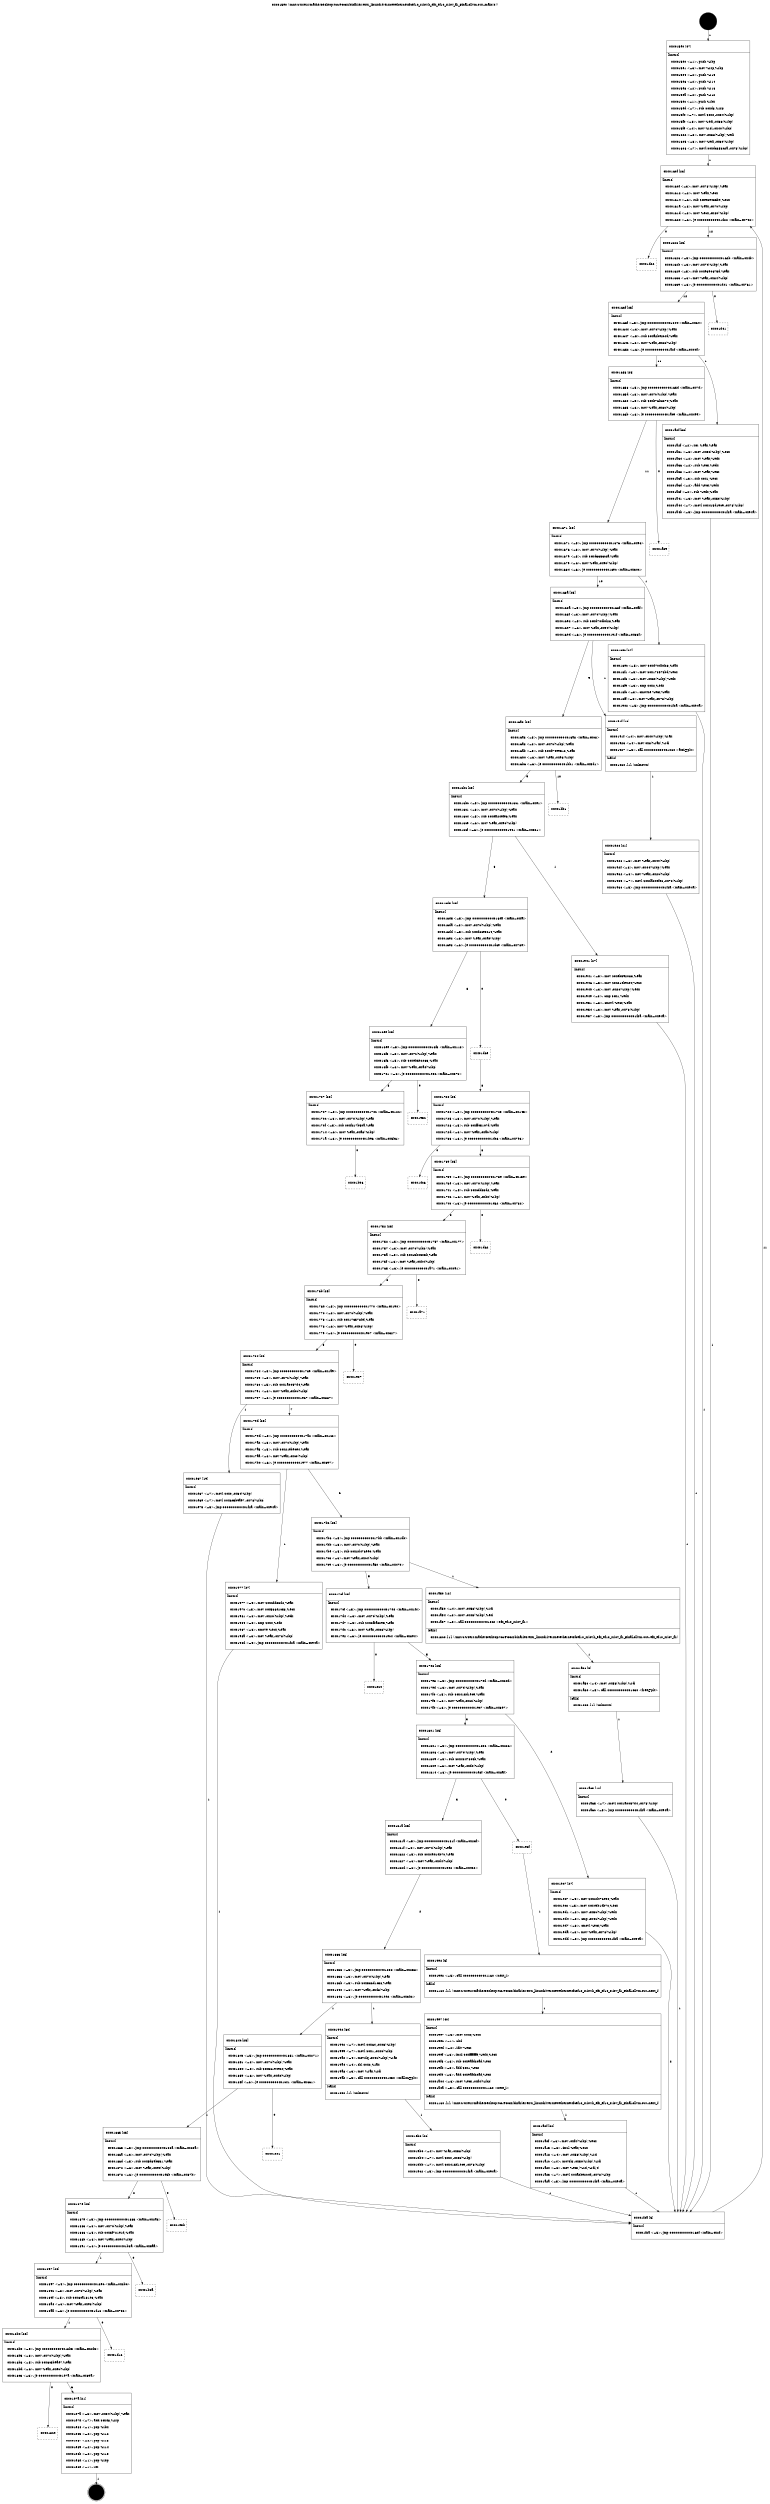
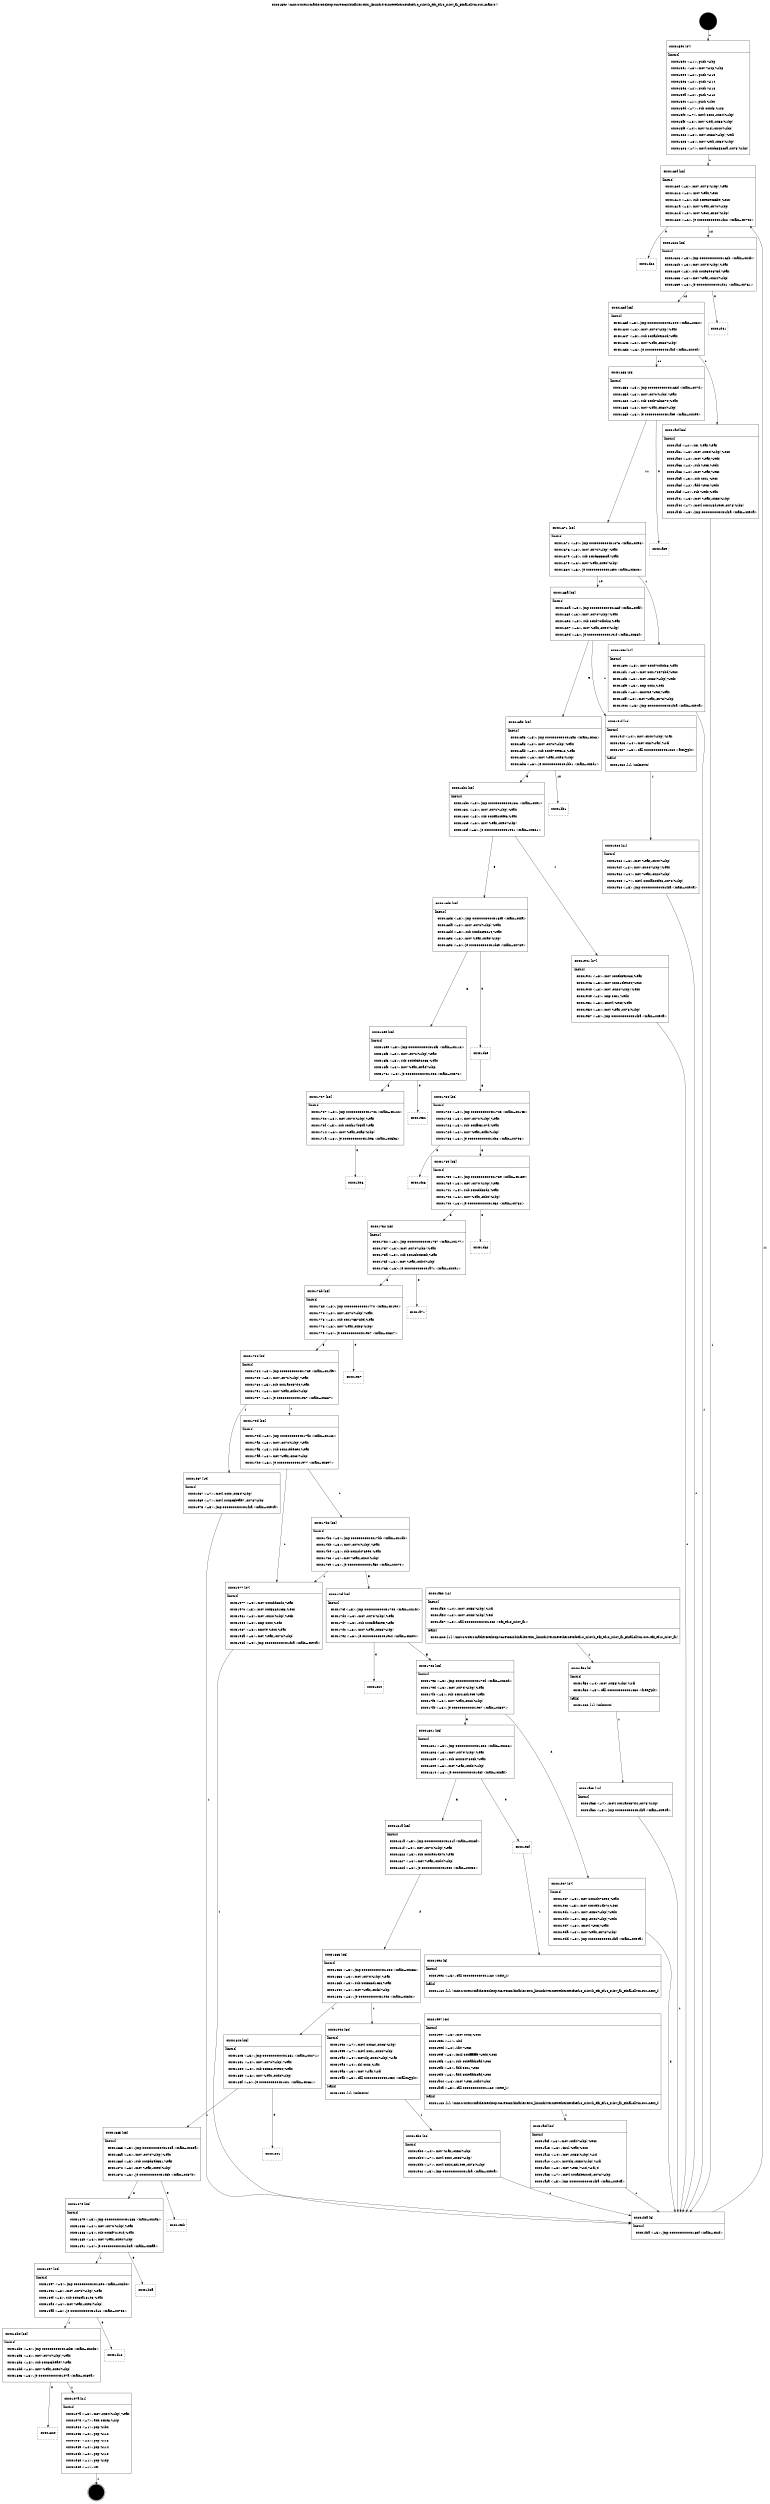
(339, 1493) -> (339, 1493)
(443, 1575) -> (322, 1576)
(543, 2004) -> none
(72, 2388) -> (72, 2388)
